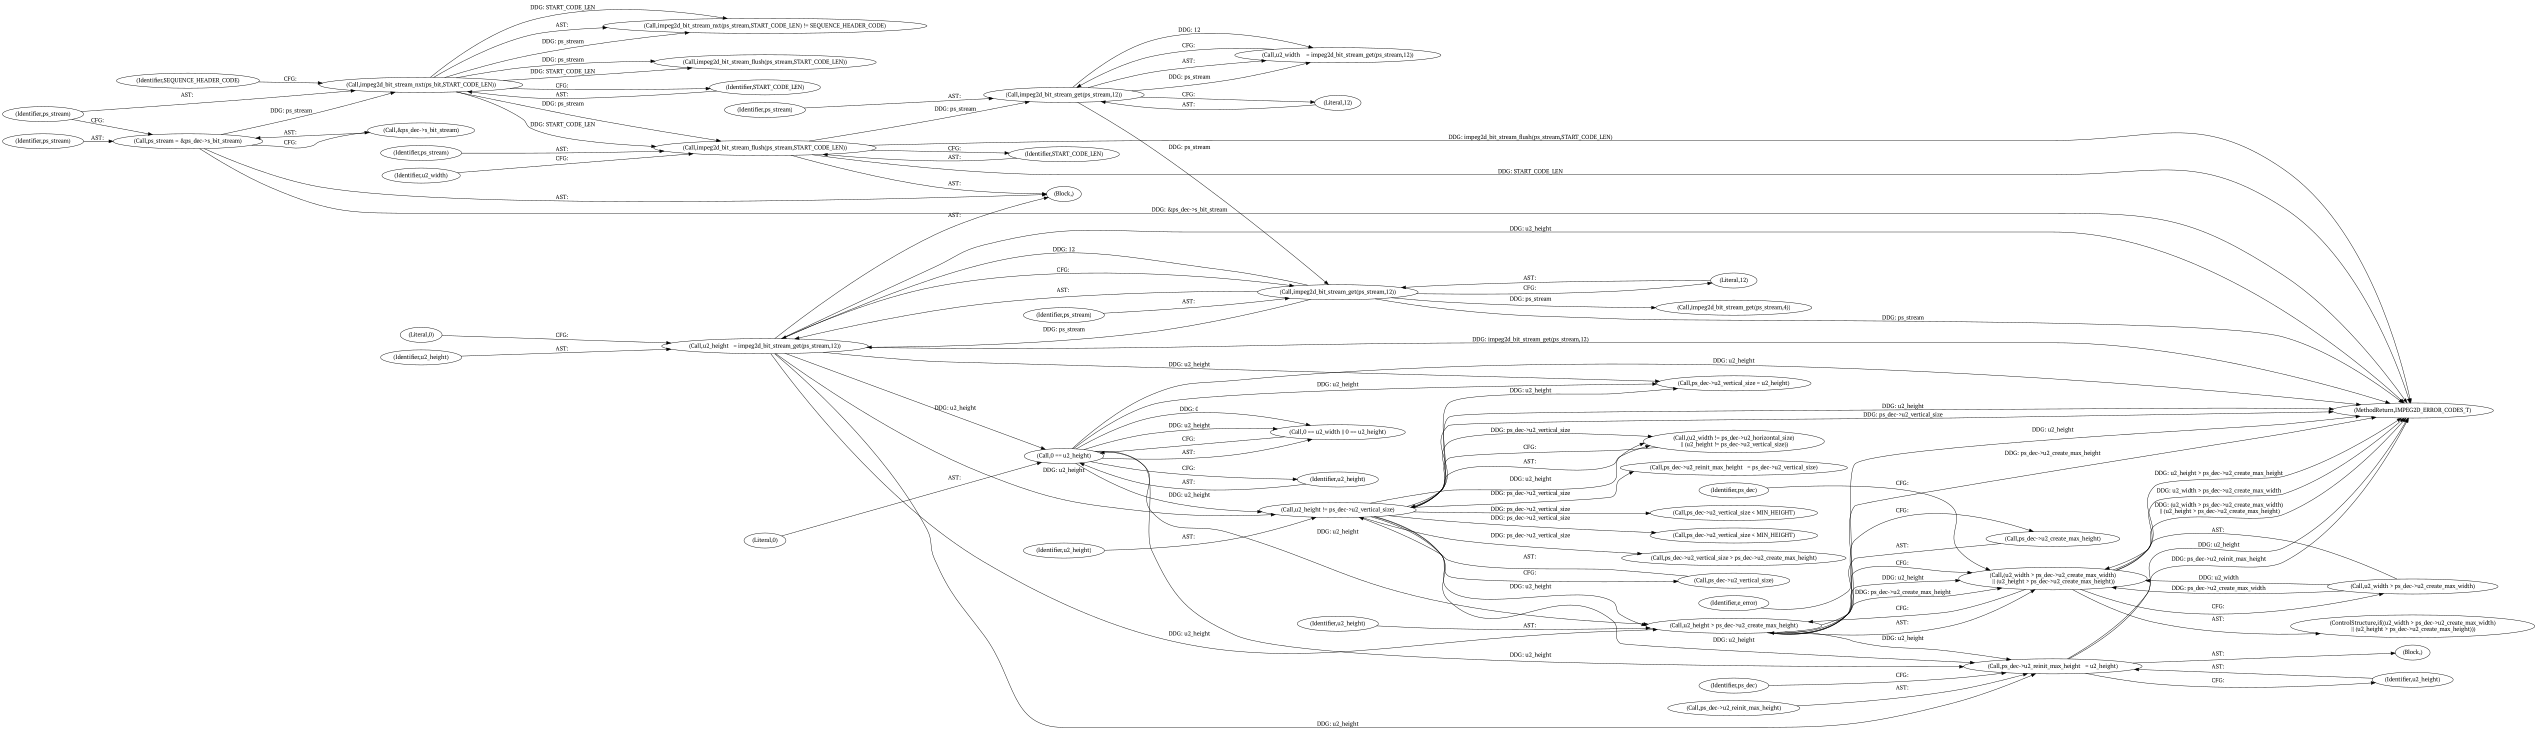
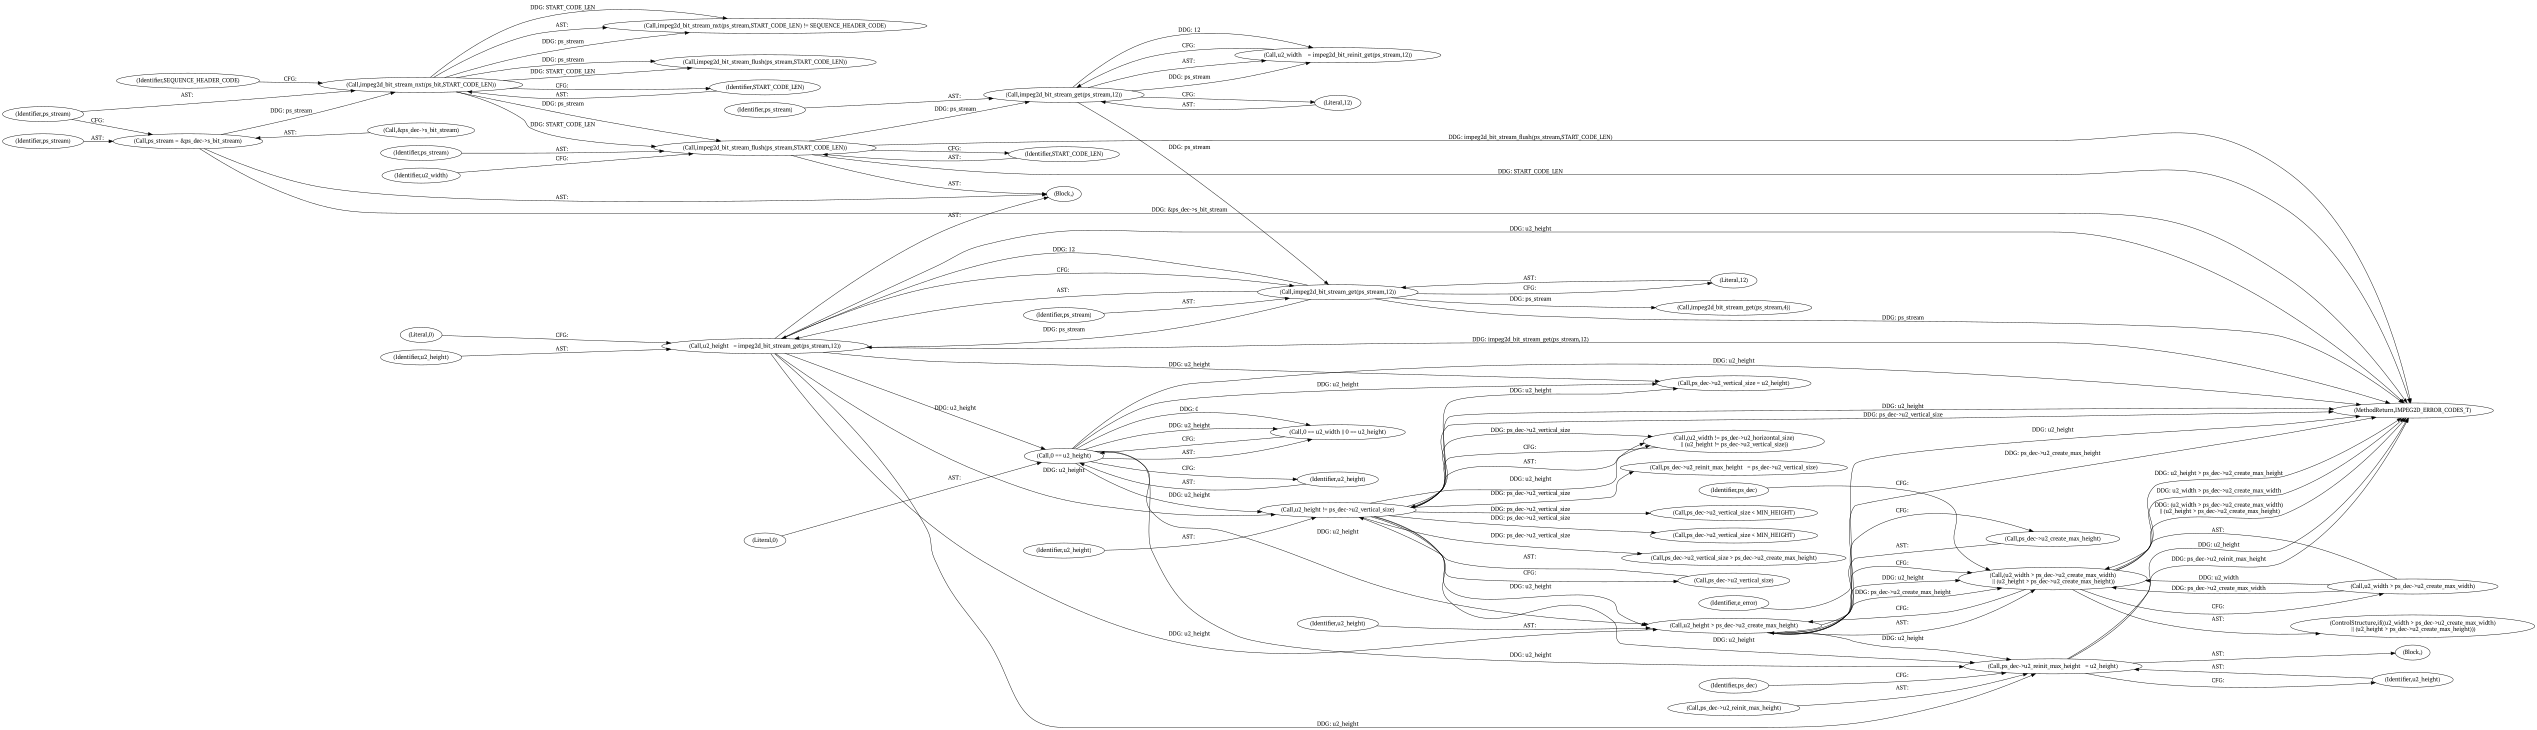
(1338, 55) -> (1338, 55)
(309, 146) -> none
